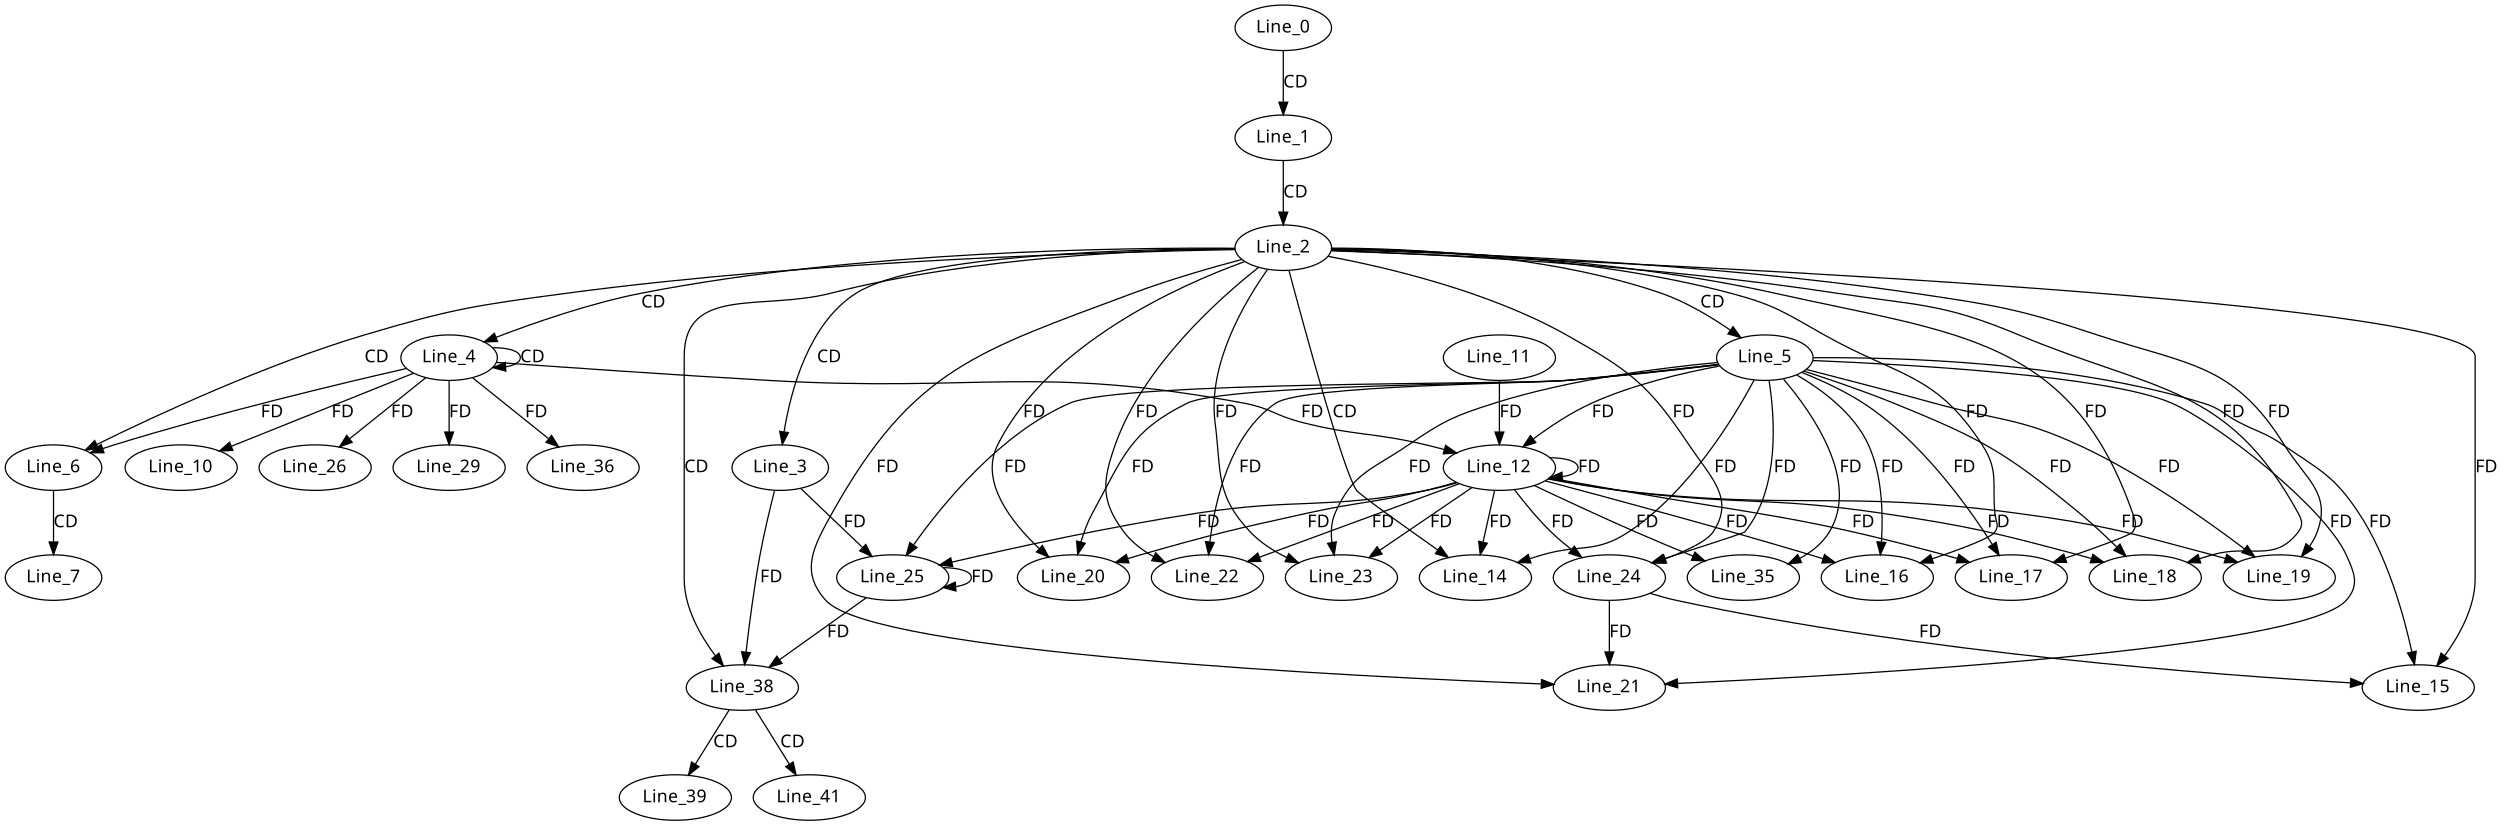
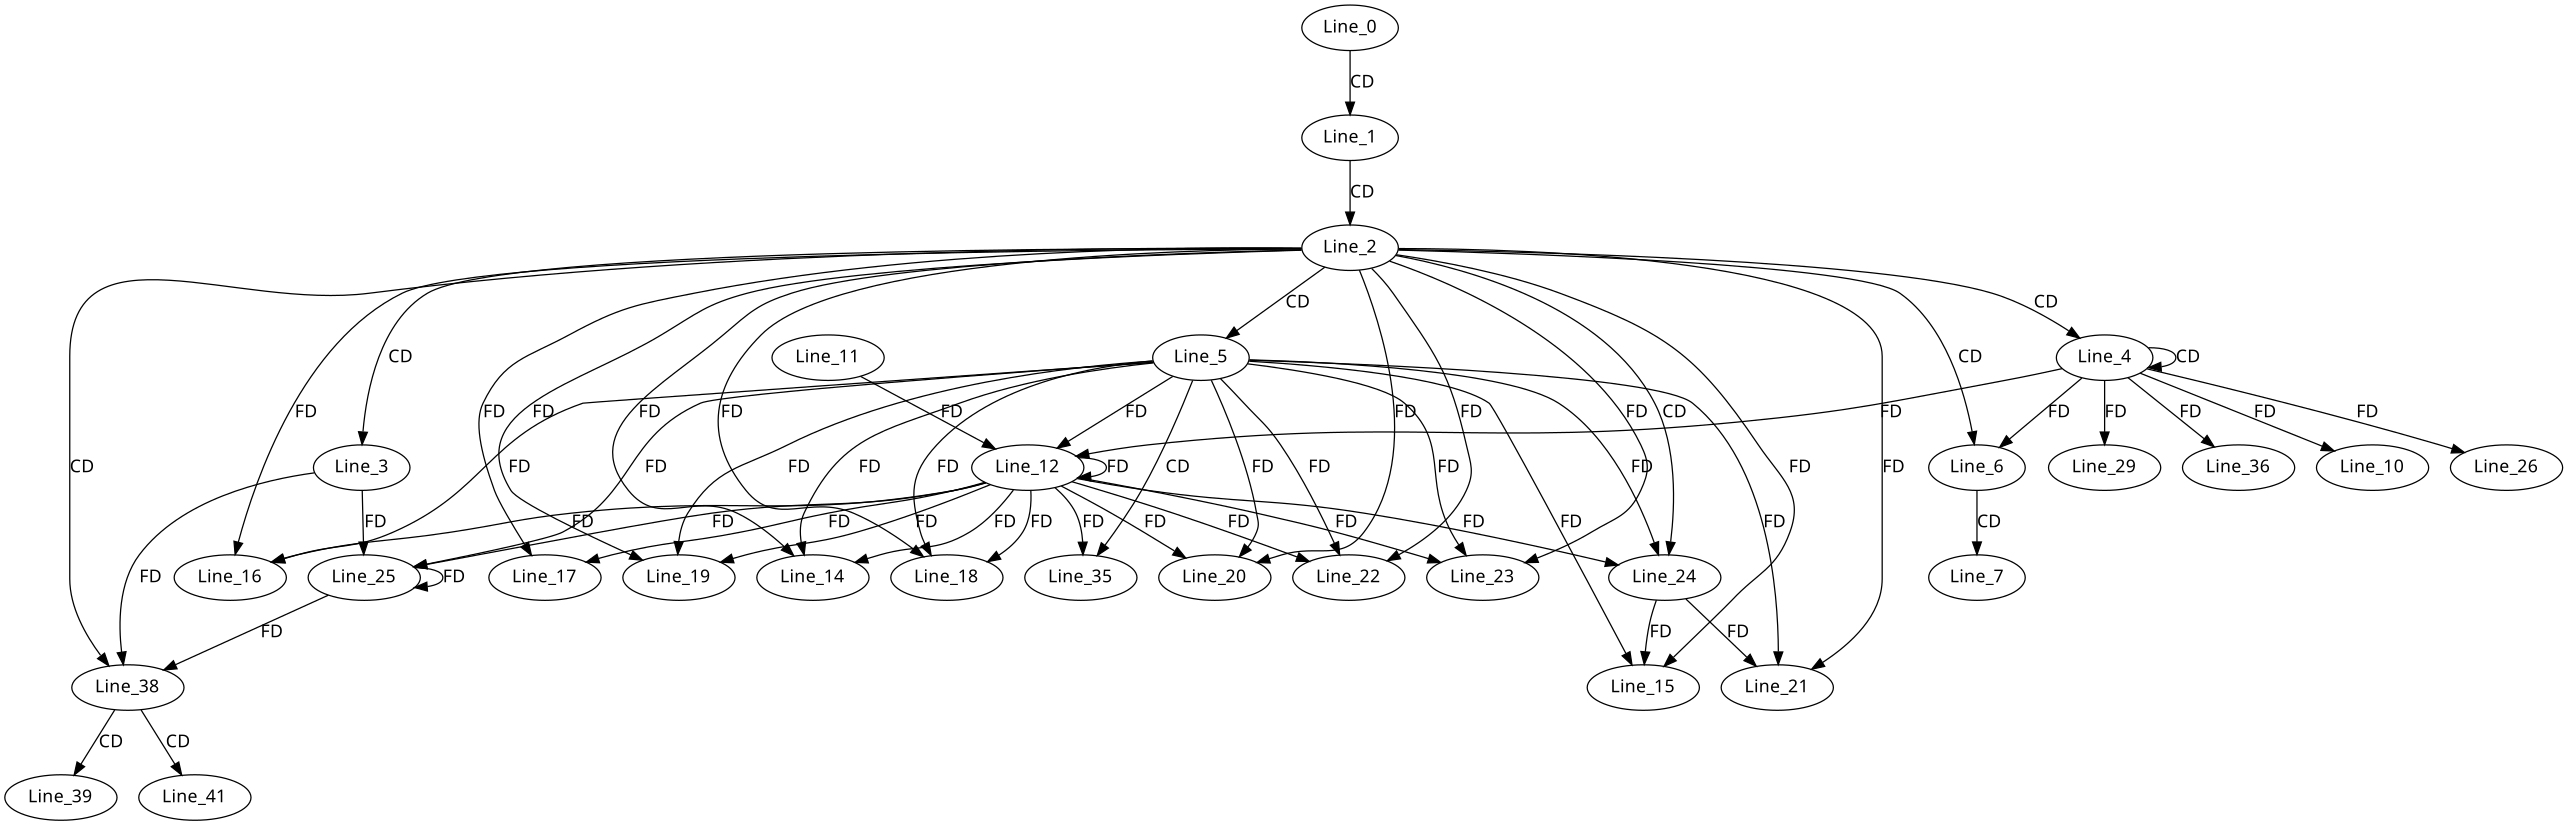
(1345, 413) -> (651, 413)
(1685, 413) -> (1675, 413)
(1911, 442) -> none
(1851, 468) -> (1178, 468)
